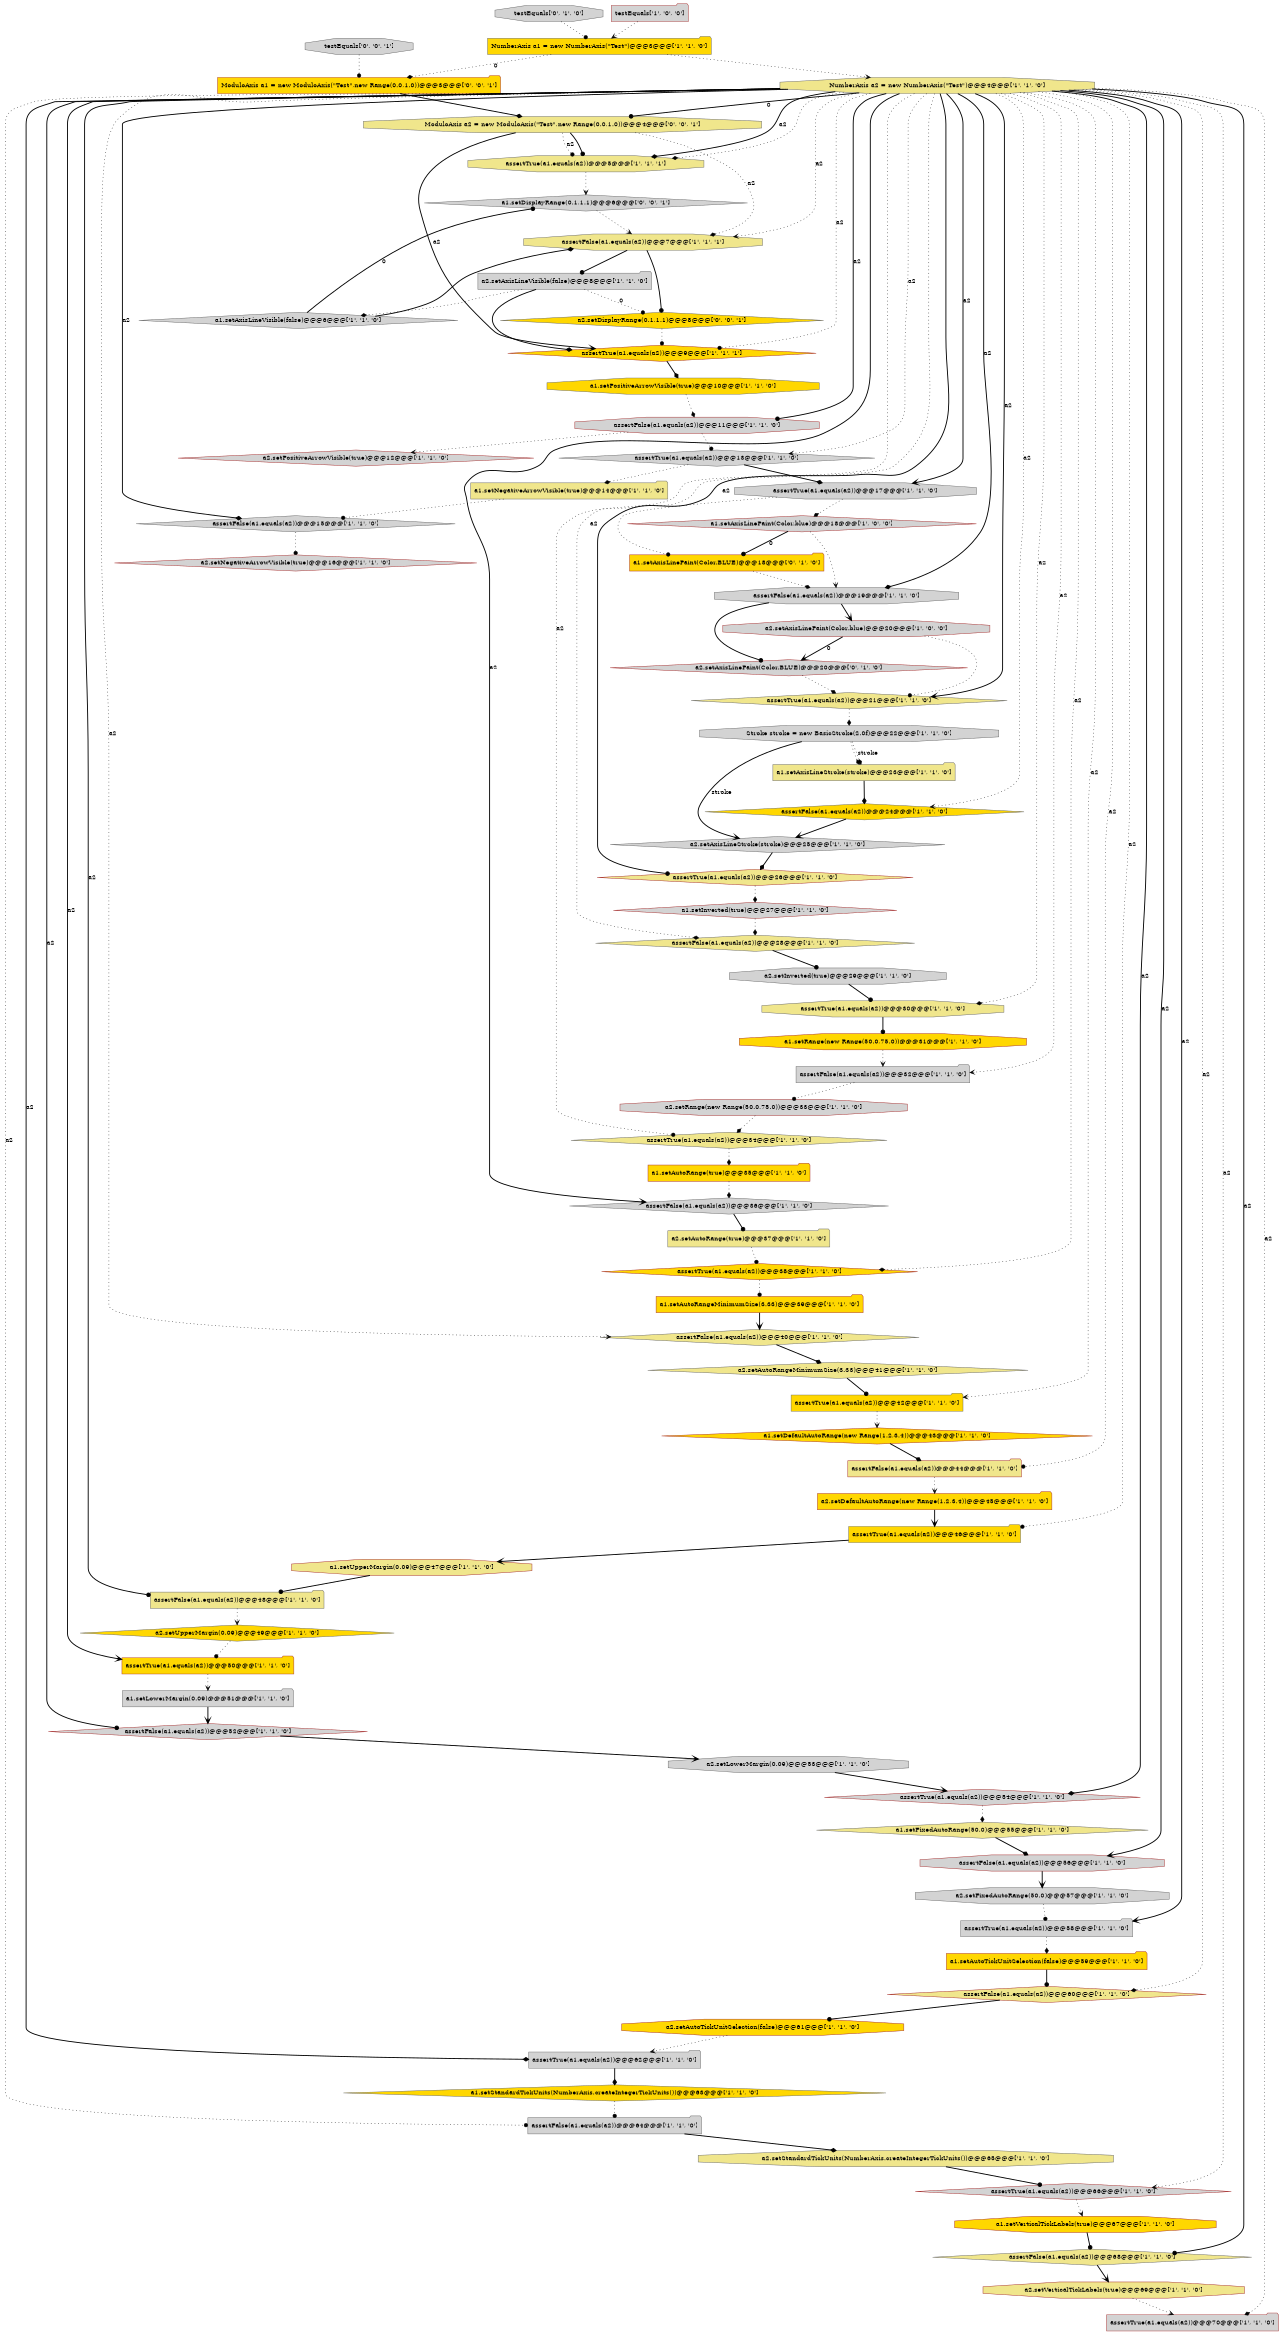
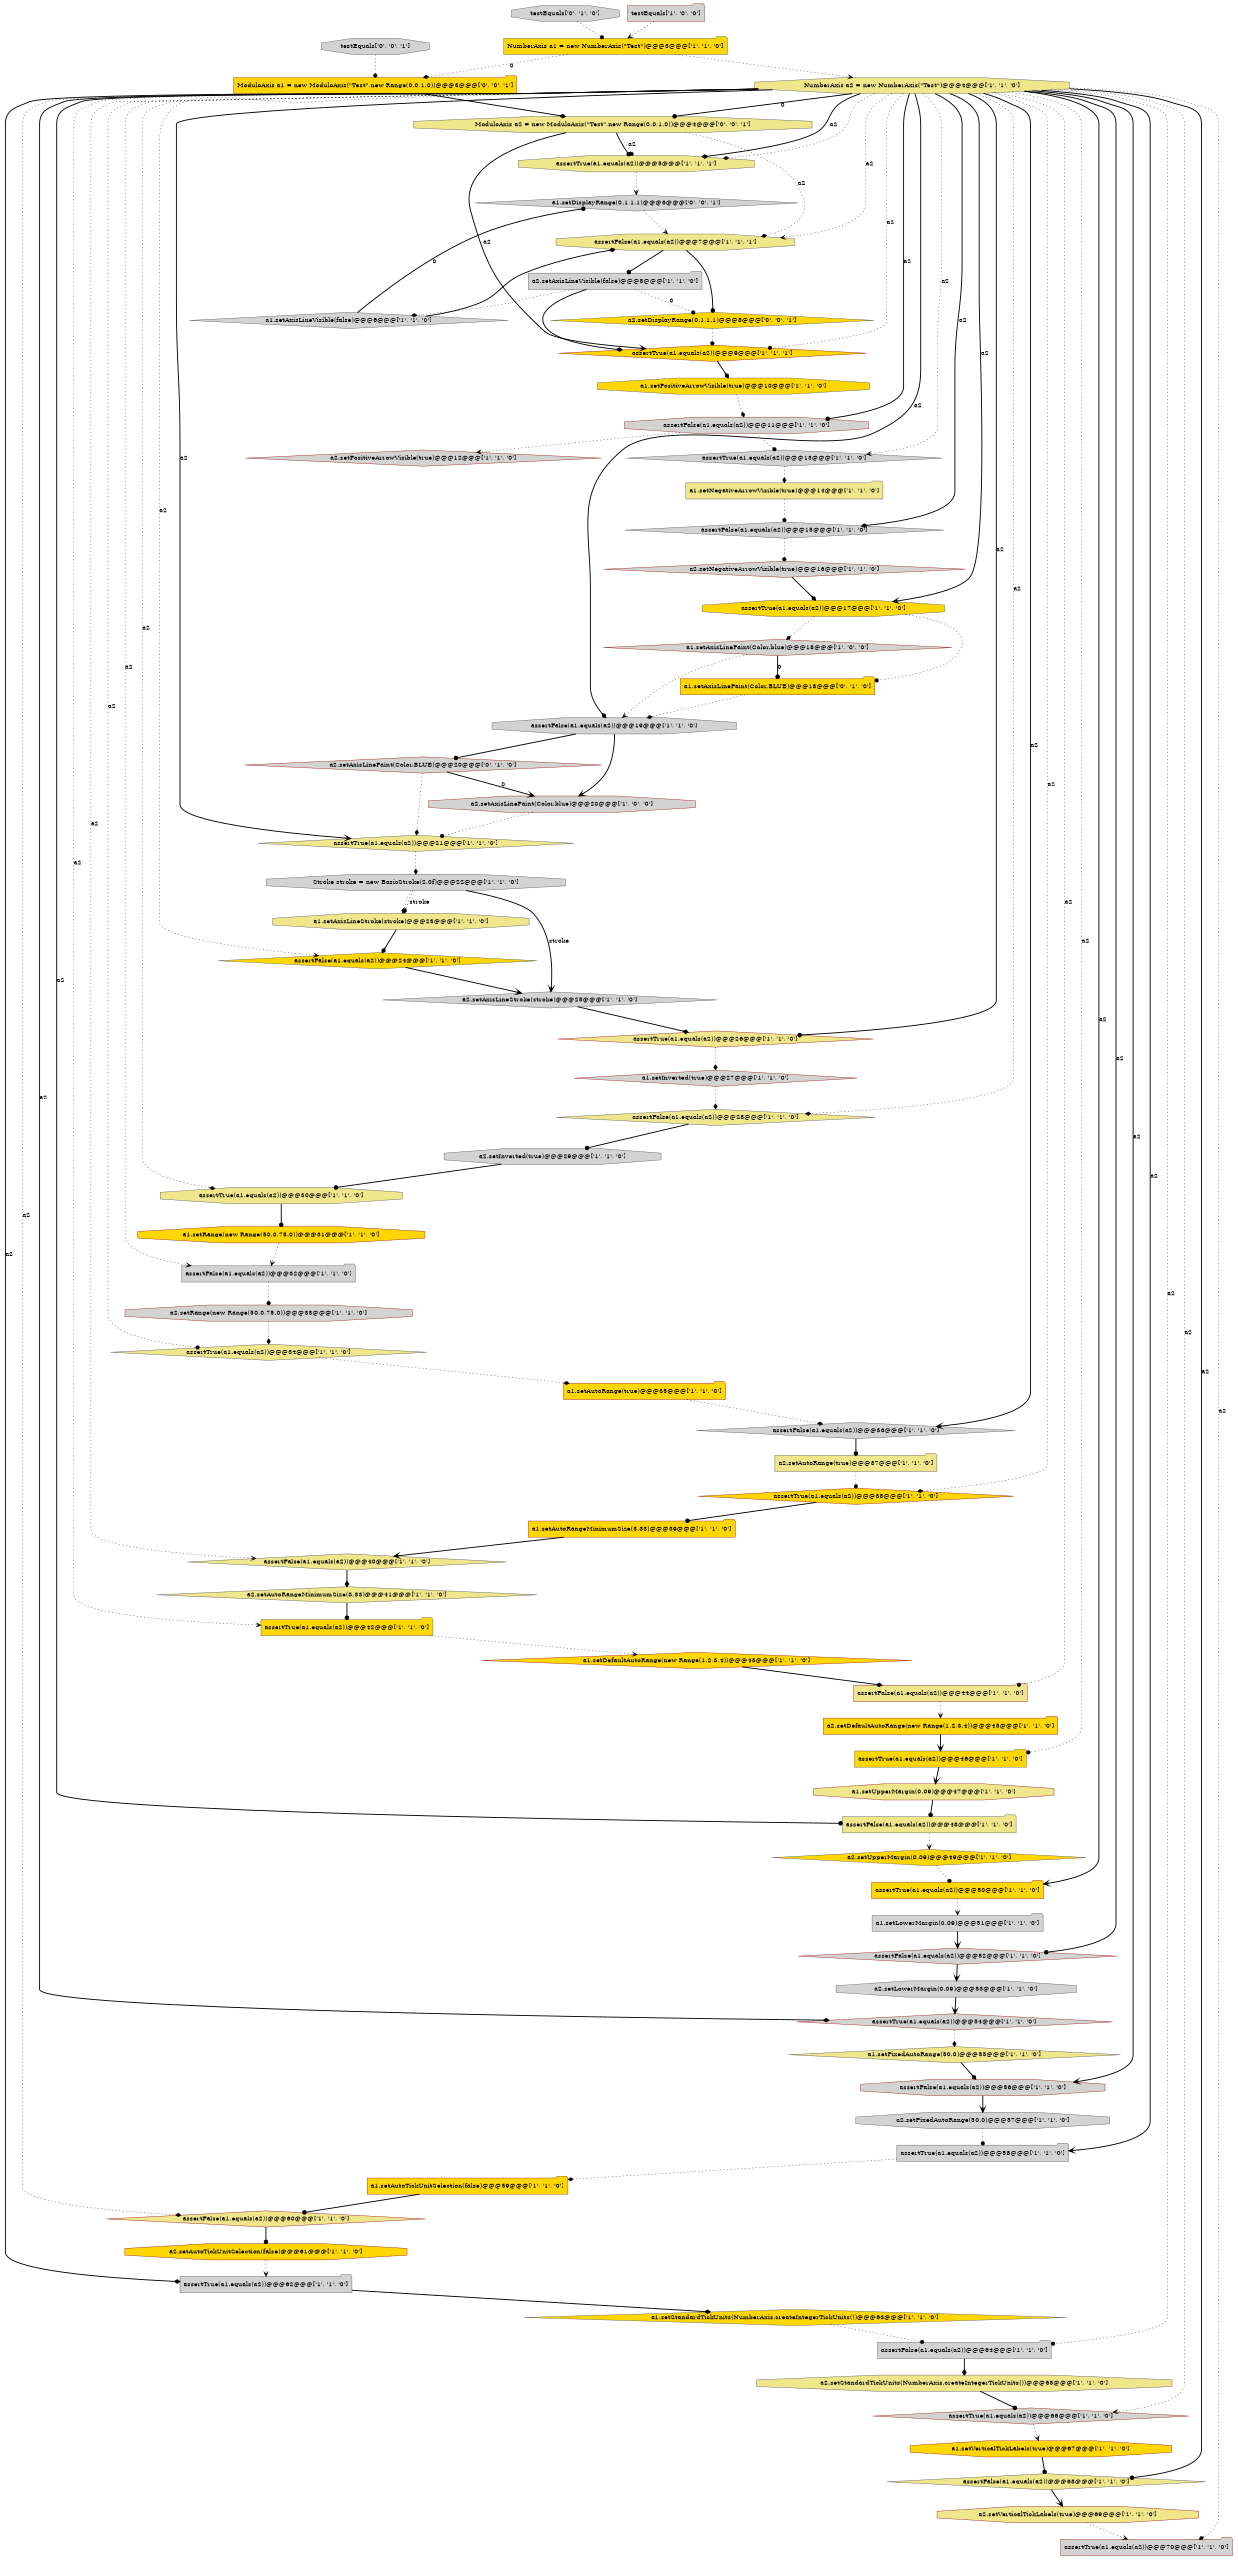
(779, 473) -> (802, 587)
(855, 491) -> (823, 608)
(824, 647) -> (488, 783)
(864, 773) -> (401, 922)
(760, 1286) -> (753, 1511)
